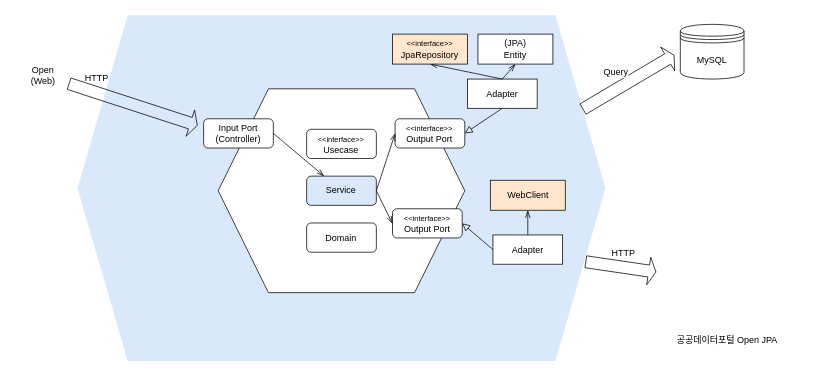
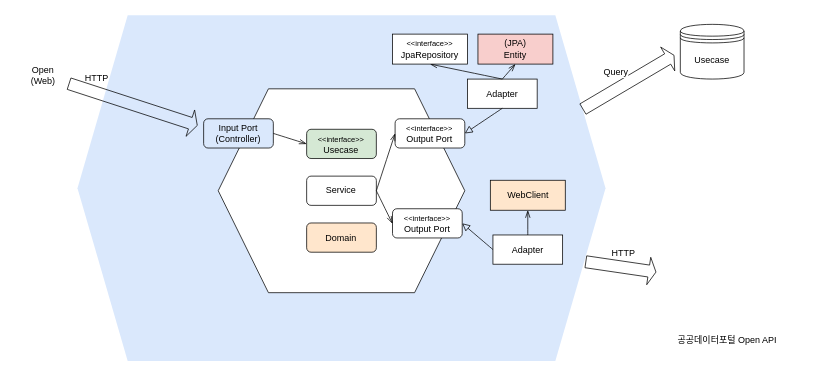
(430, 49) -> (430, 49)
(516, 49) -> (516, 49)
(713, 60) -> (713, 60)
(239, 134) -> (239, 134)
(342, 144) -> (342, 144)
(298, 155) -> (289, 138)
(342, 191) -> (342, 191)
(342, 238) -> (342, 238)
(727, 341) -> (727, 341)
